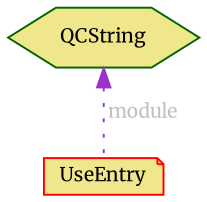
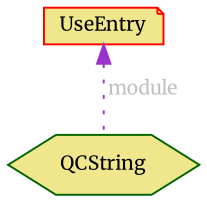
(104, 123) -> (104, 99)
